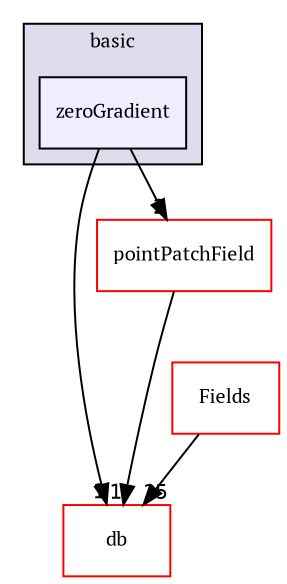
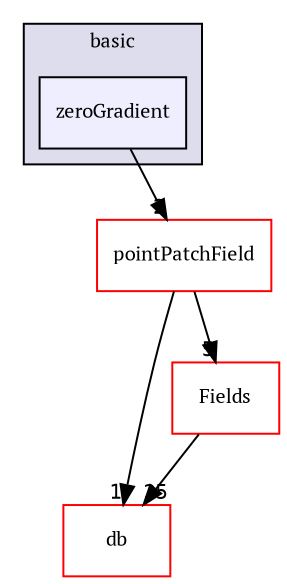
(75, 316) -> none
none -> (202, 317)
